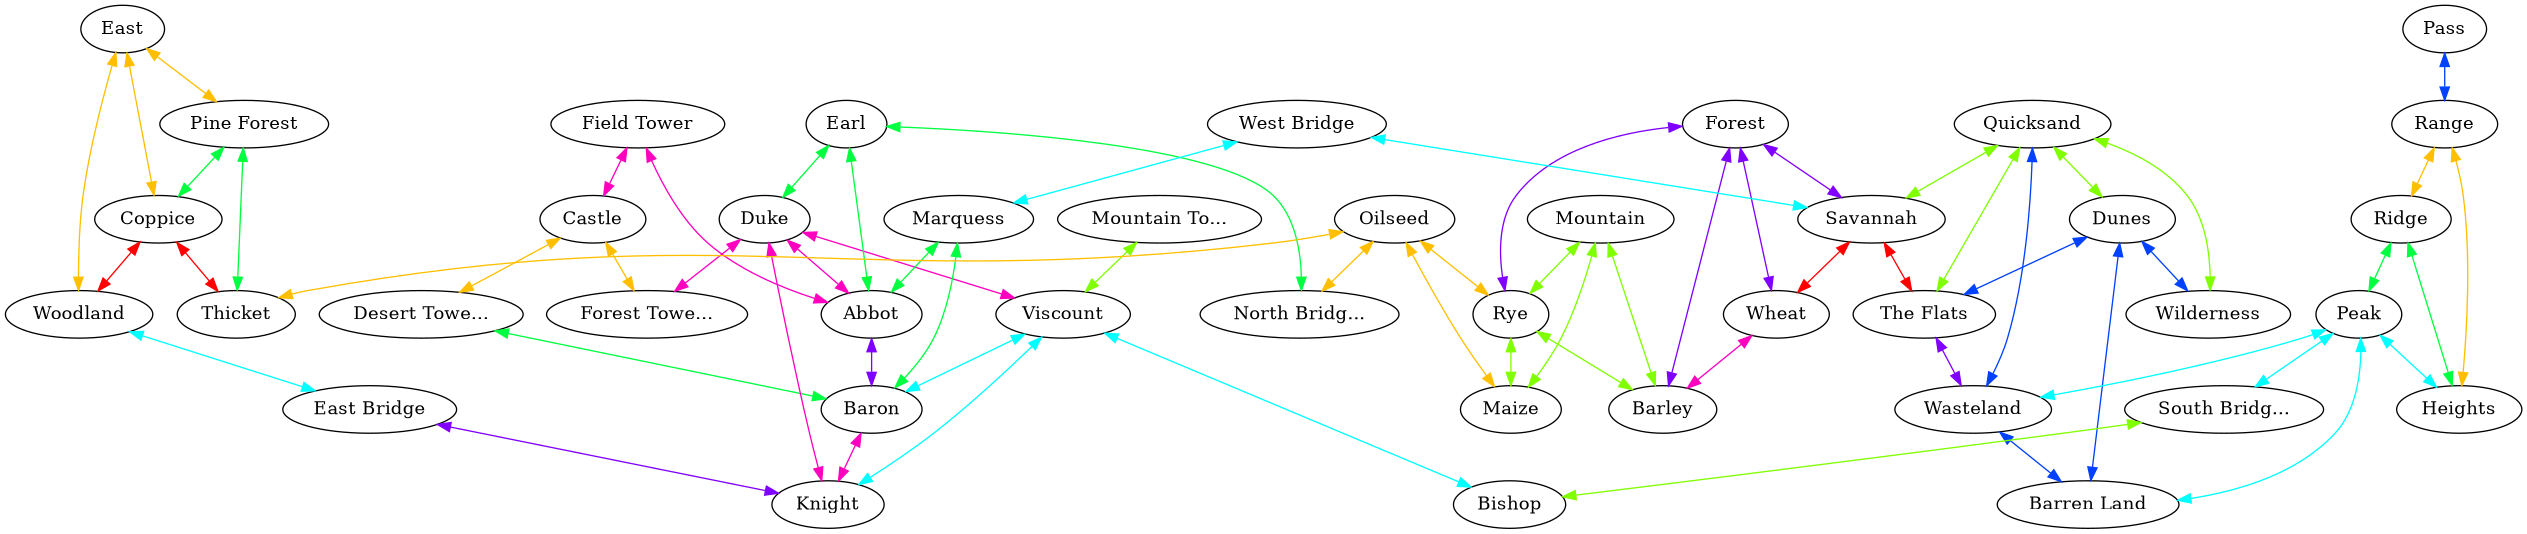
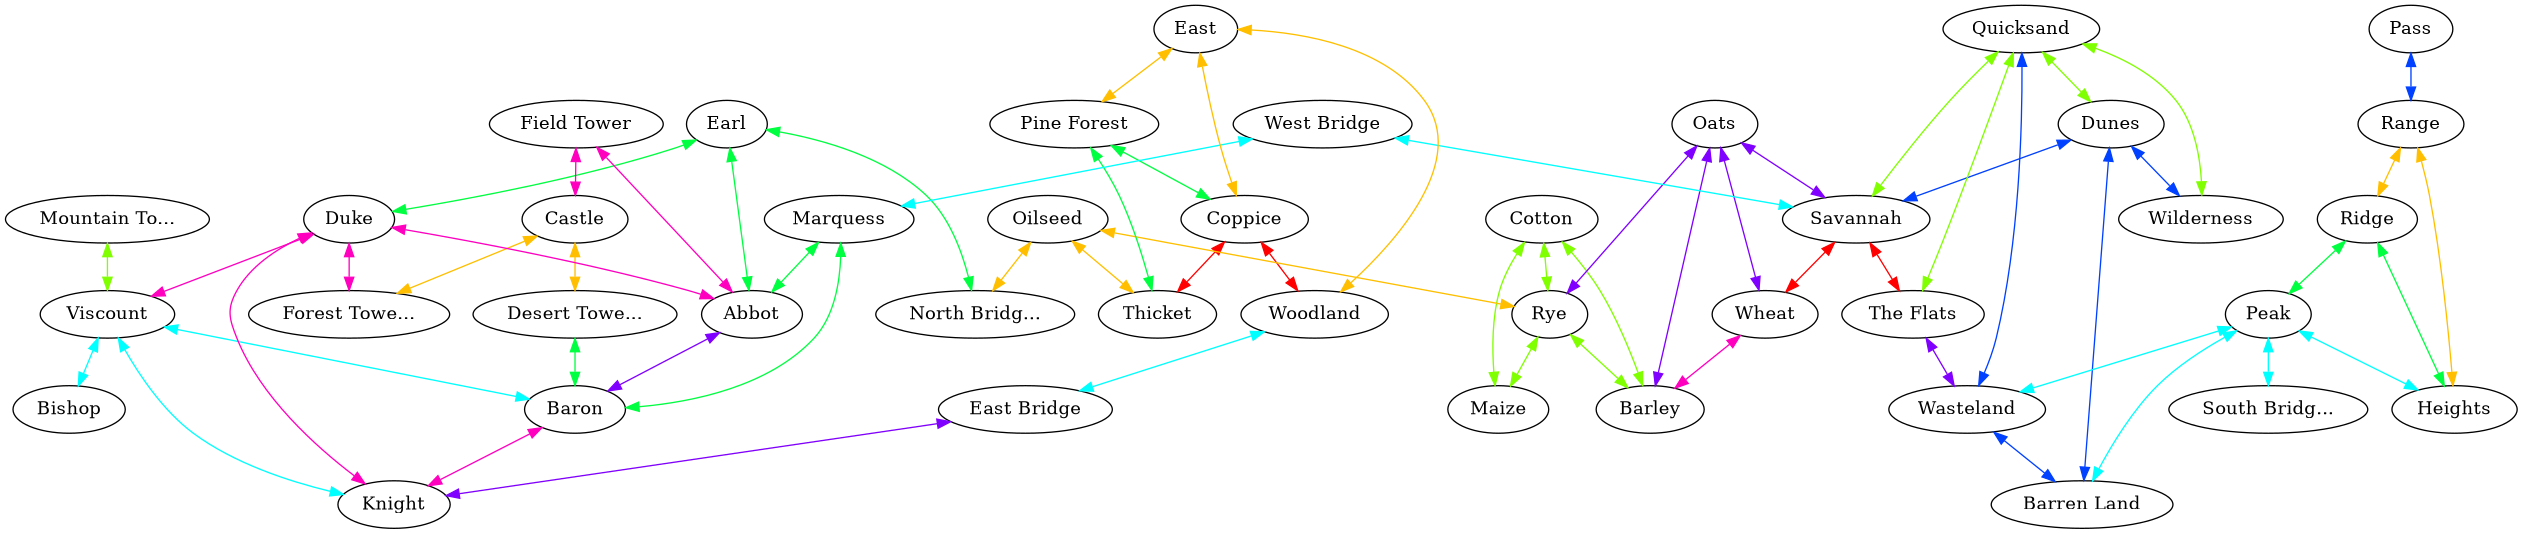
(1735, 124) -> (1715, 124)
(1601, 219) -> (1542, 219)
(2033, 262) -> (1987, 171)
(1447, 317) -> none
(1852, 461) -> none
